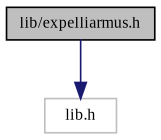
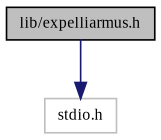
(81, 116) -> (81, 116)
